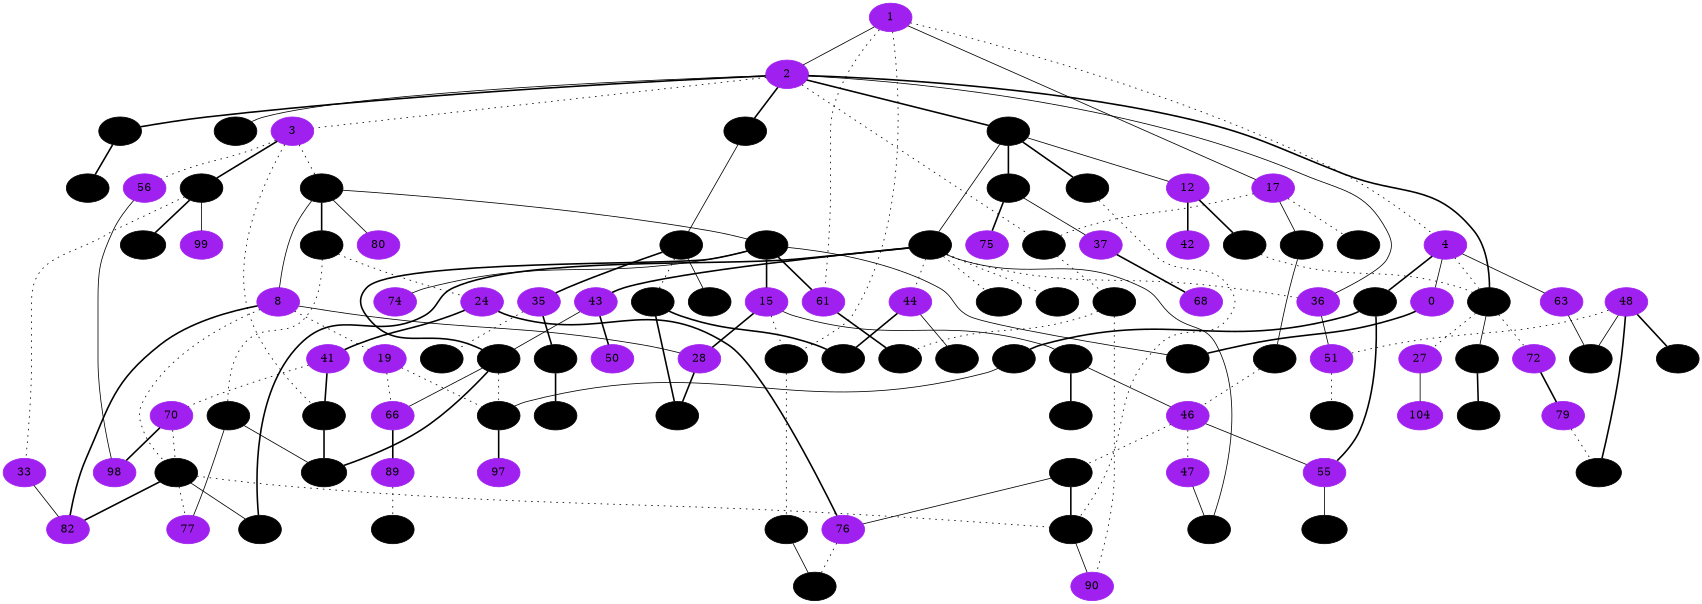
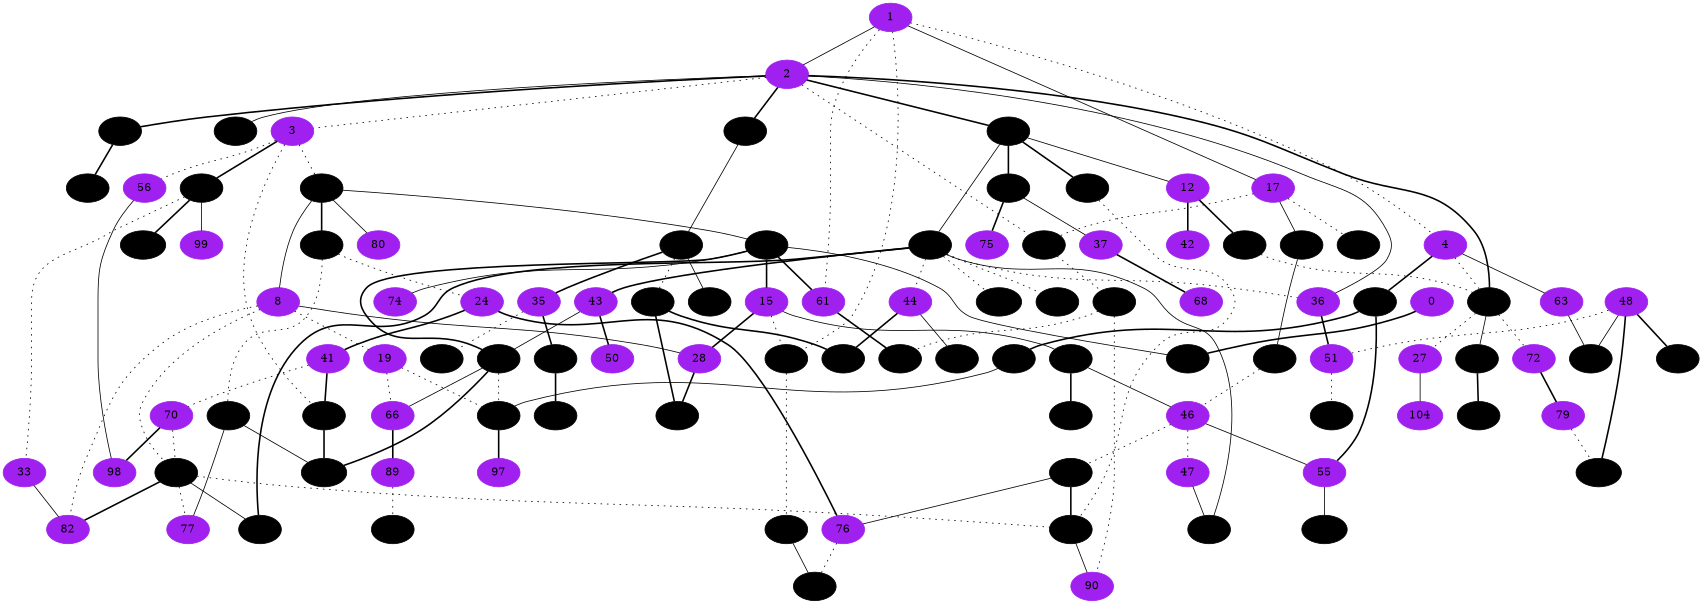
(1439, 273) -> none
(1324, 328) -> (1324, 328)
(127, 376) -> (127, 376)
